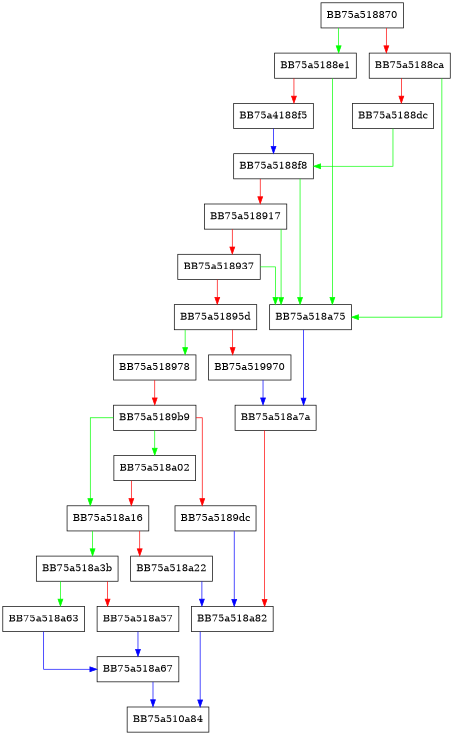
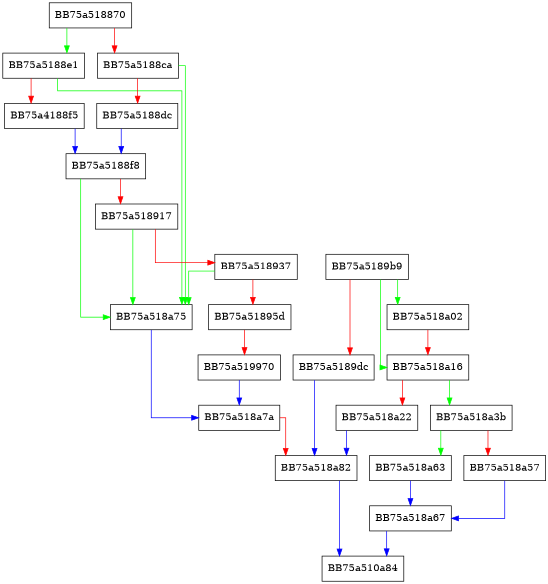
(376, 166) -> (121, 138)
(155, 367) -> none
